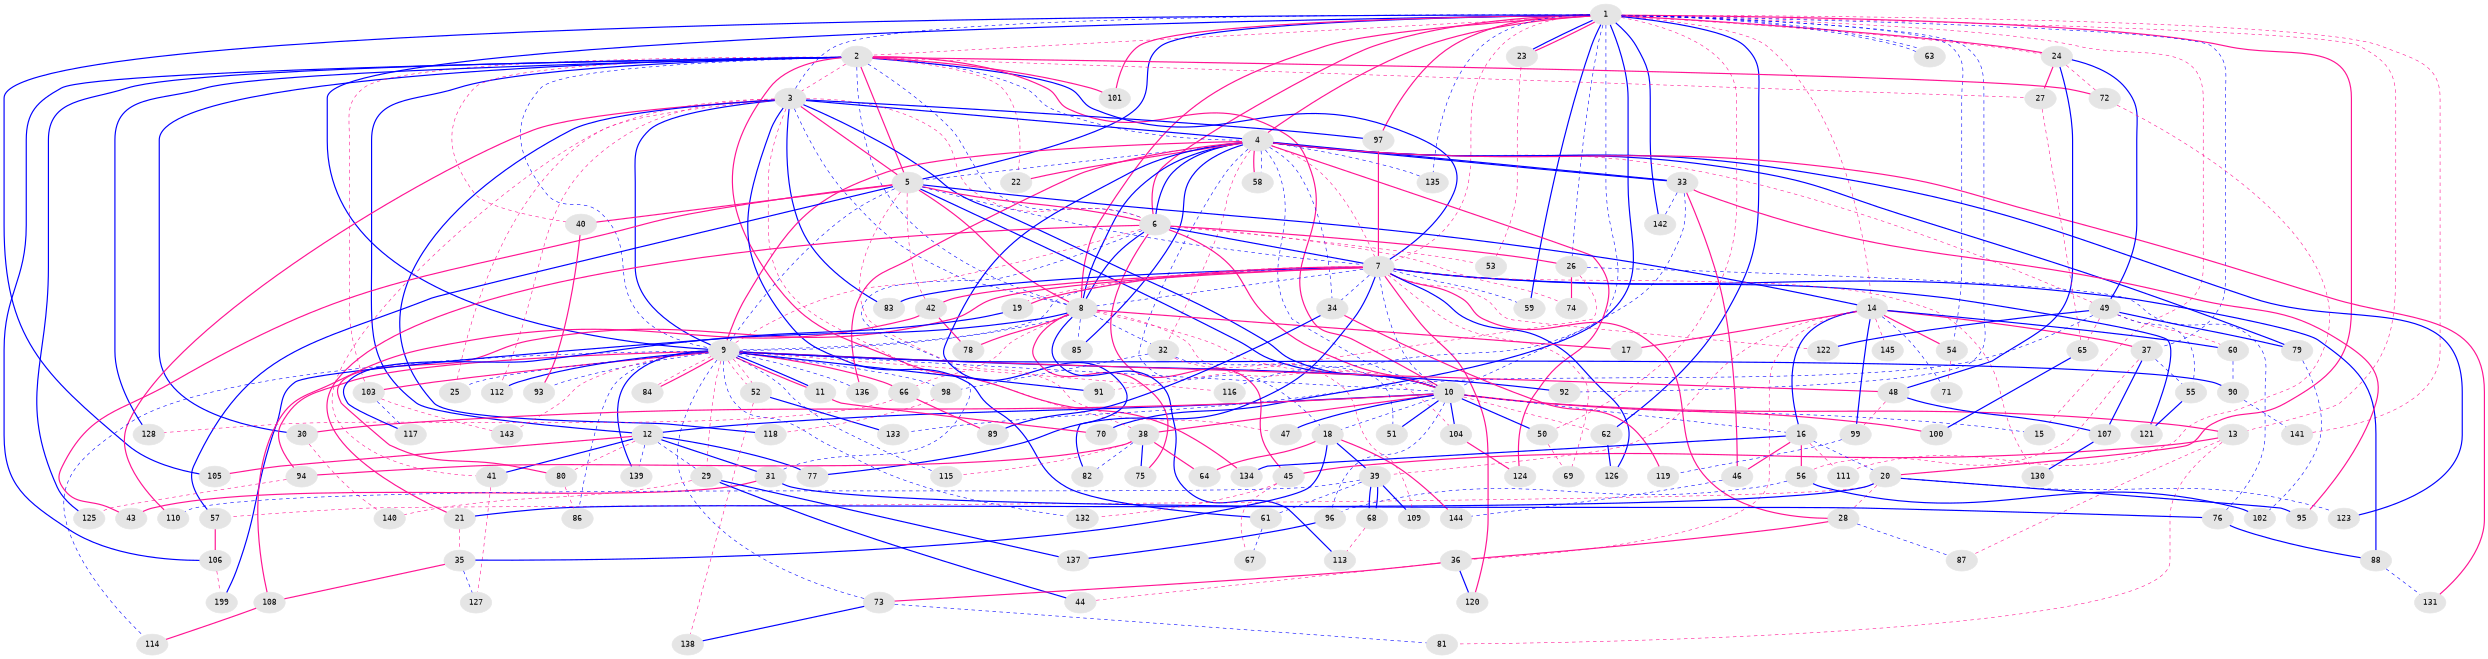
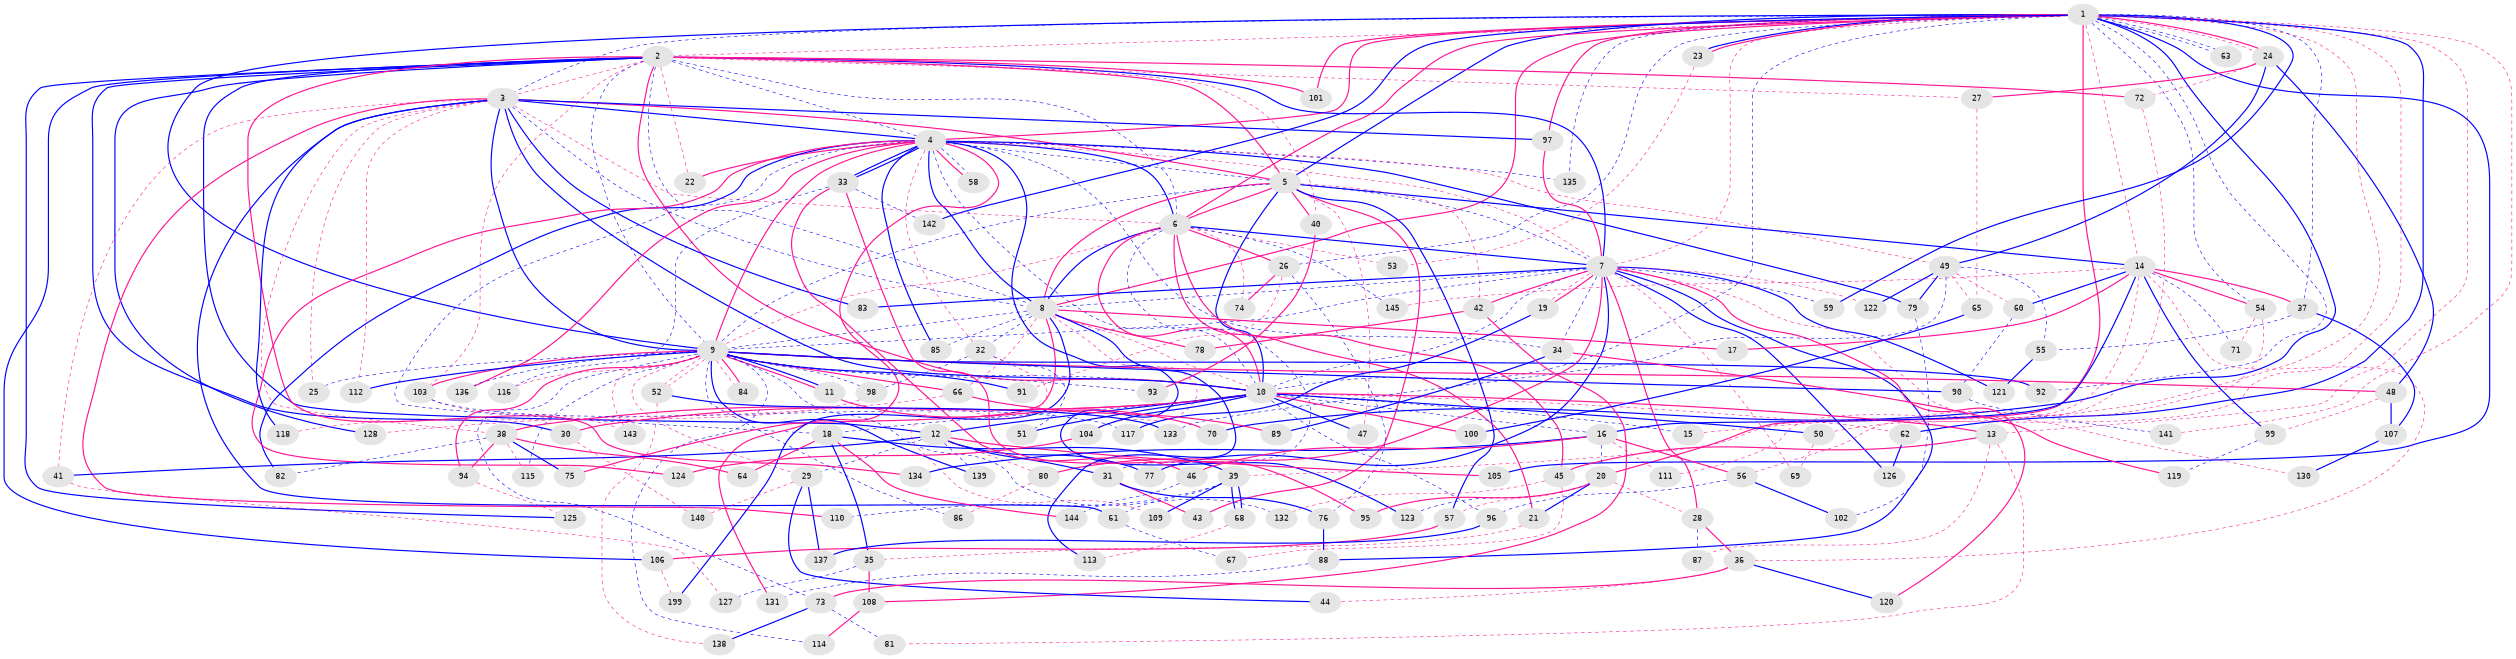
none -> (1296, 253)
(1968, 465) -> (2143, 409)
(2096, 493) -> (1446, 498)
